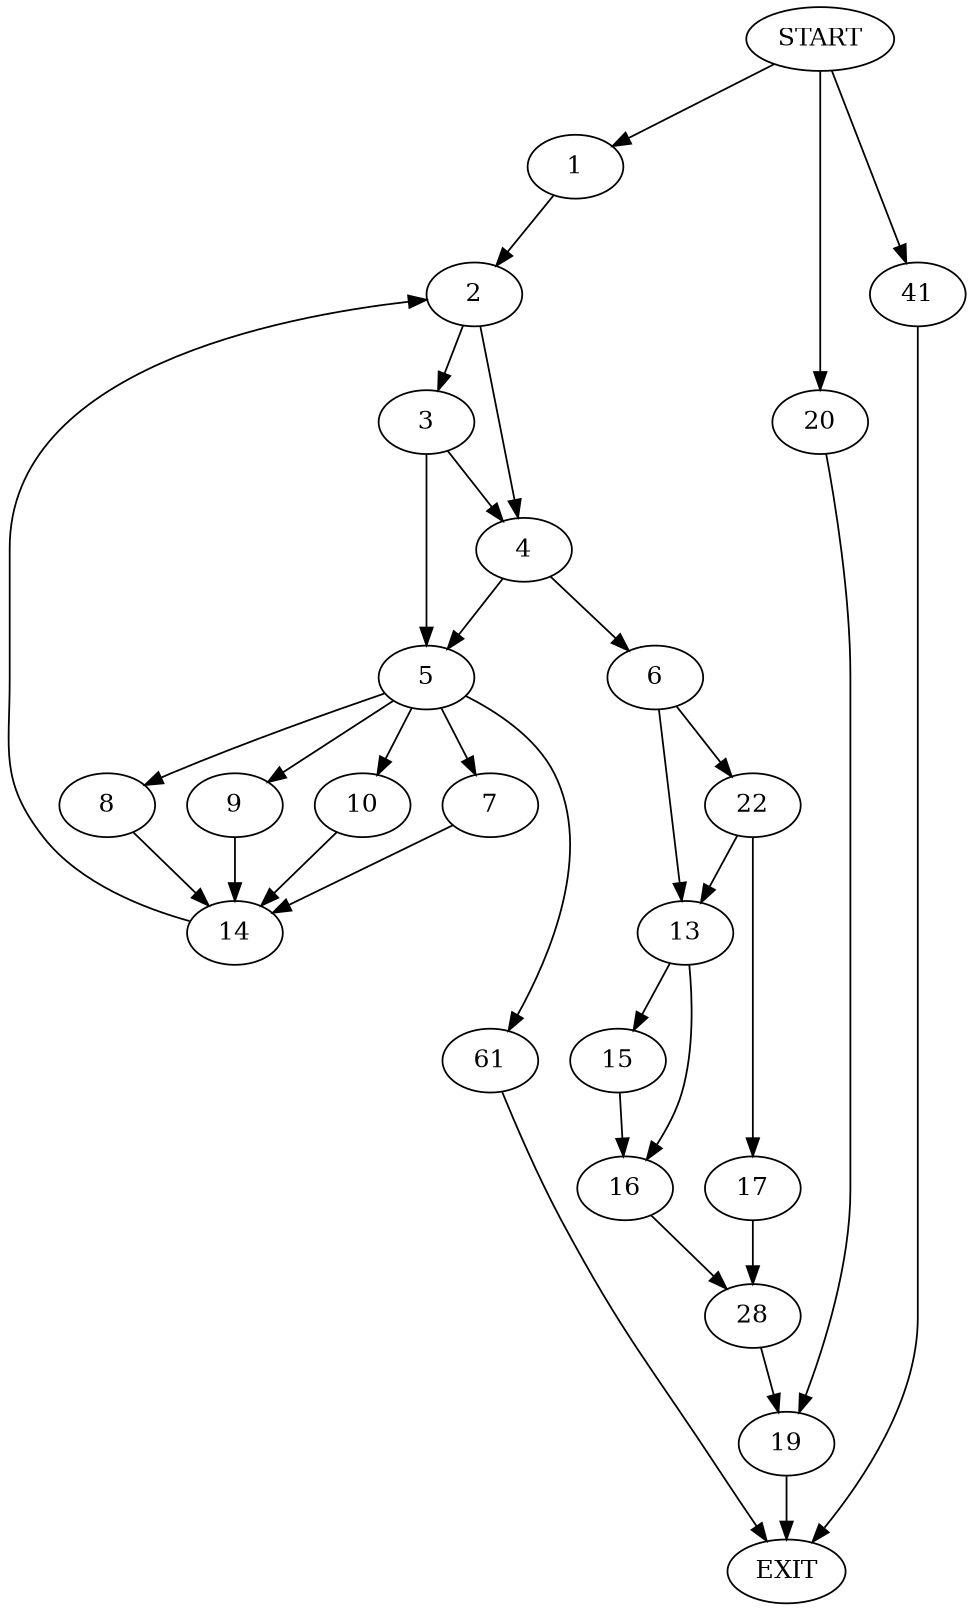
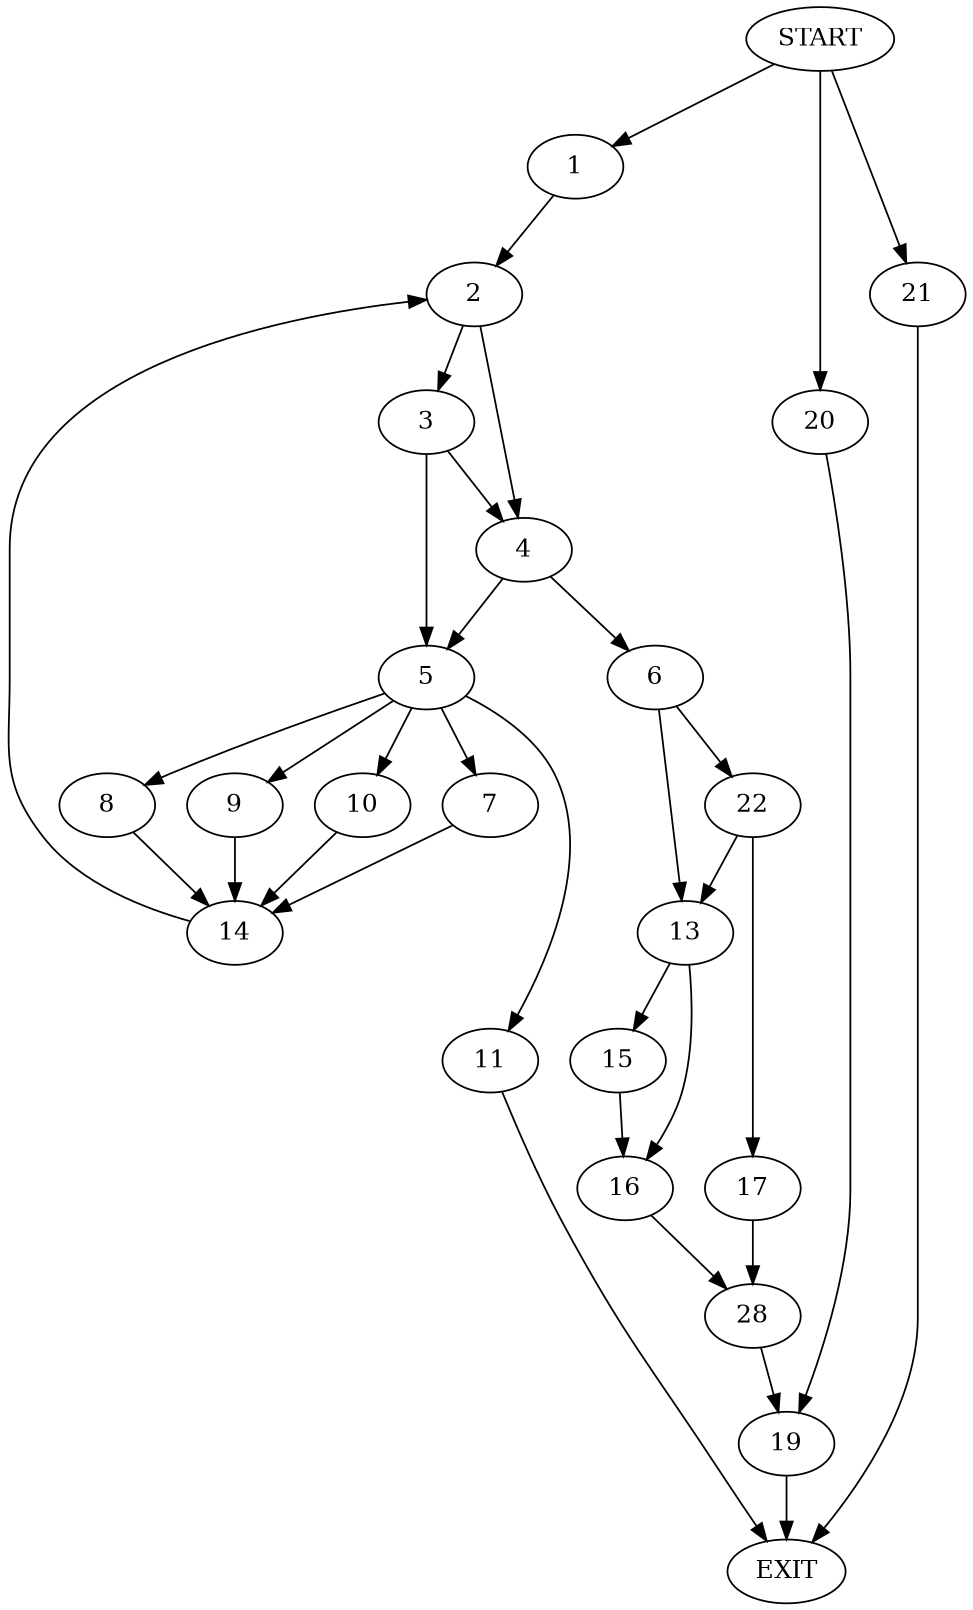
(918, 294) -> (918, 294)
(490, 1061) -> (490, 1061)
